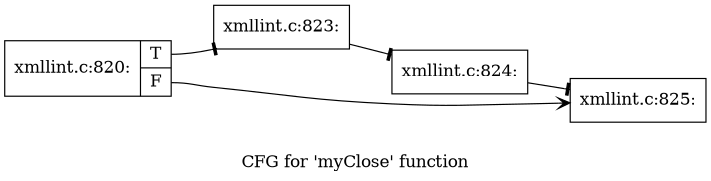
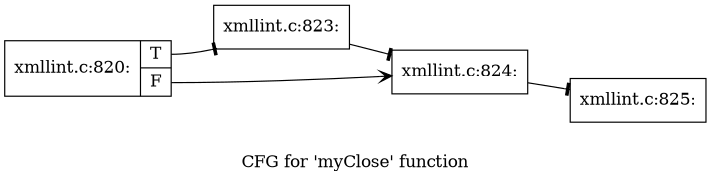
(364, 102) -> (276, 81)
